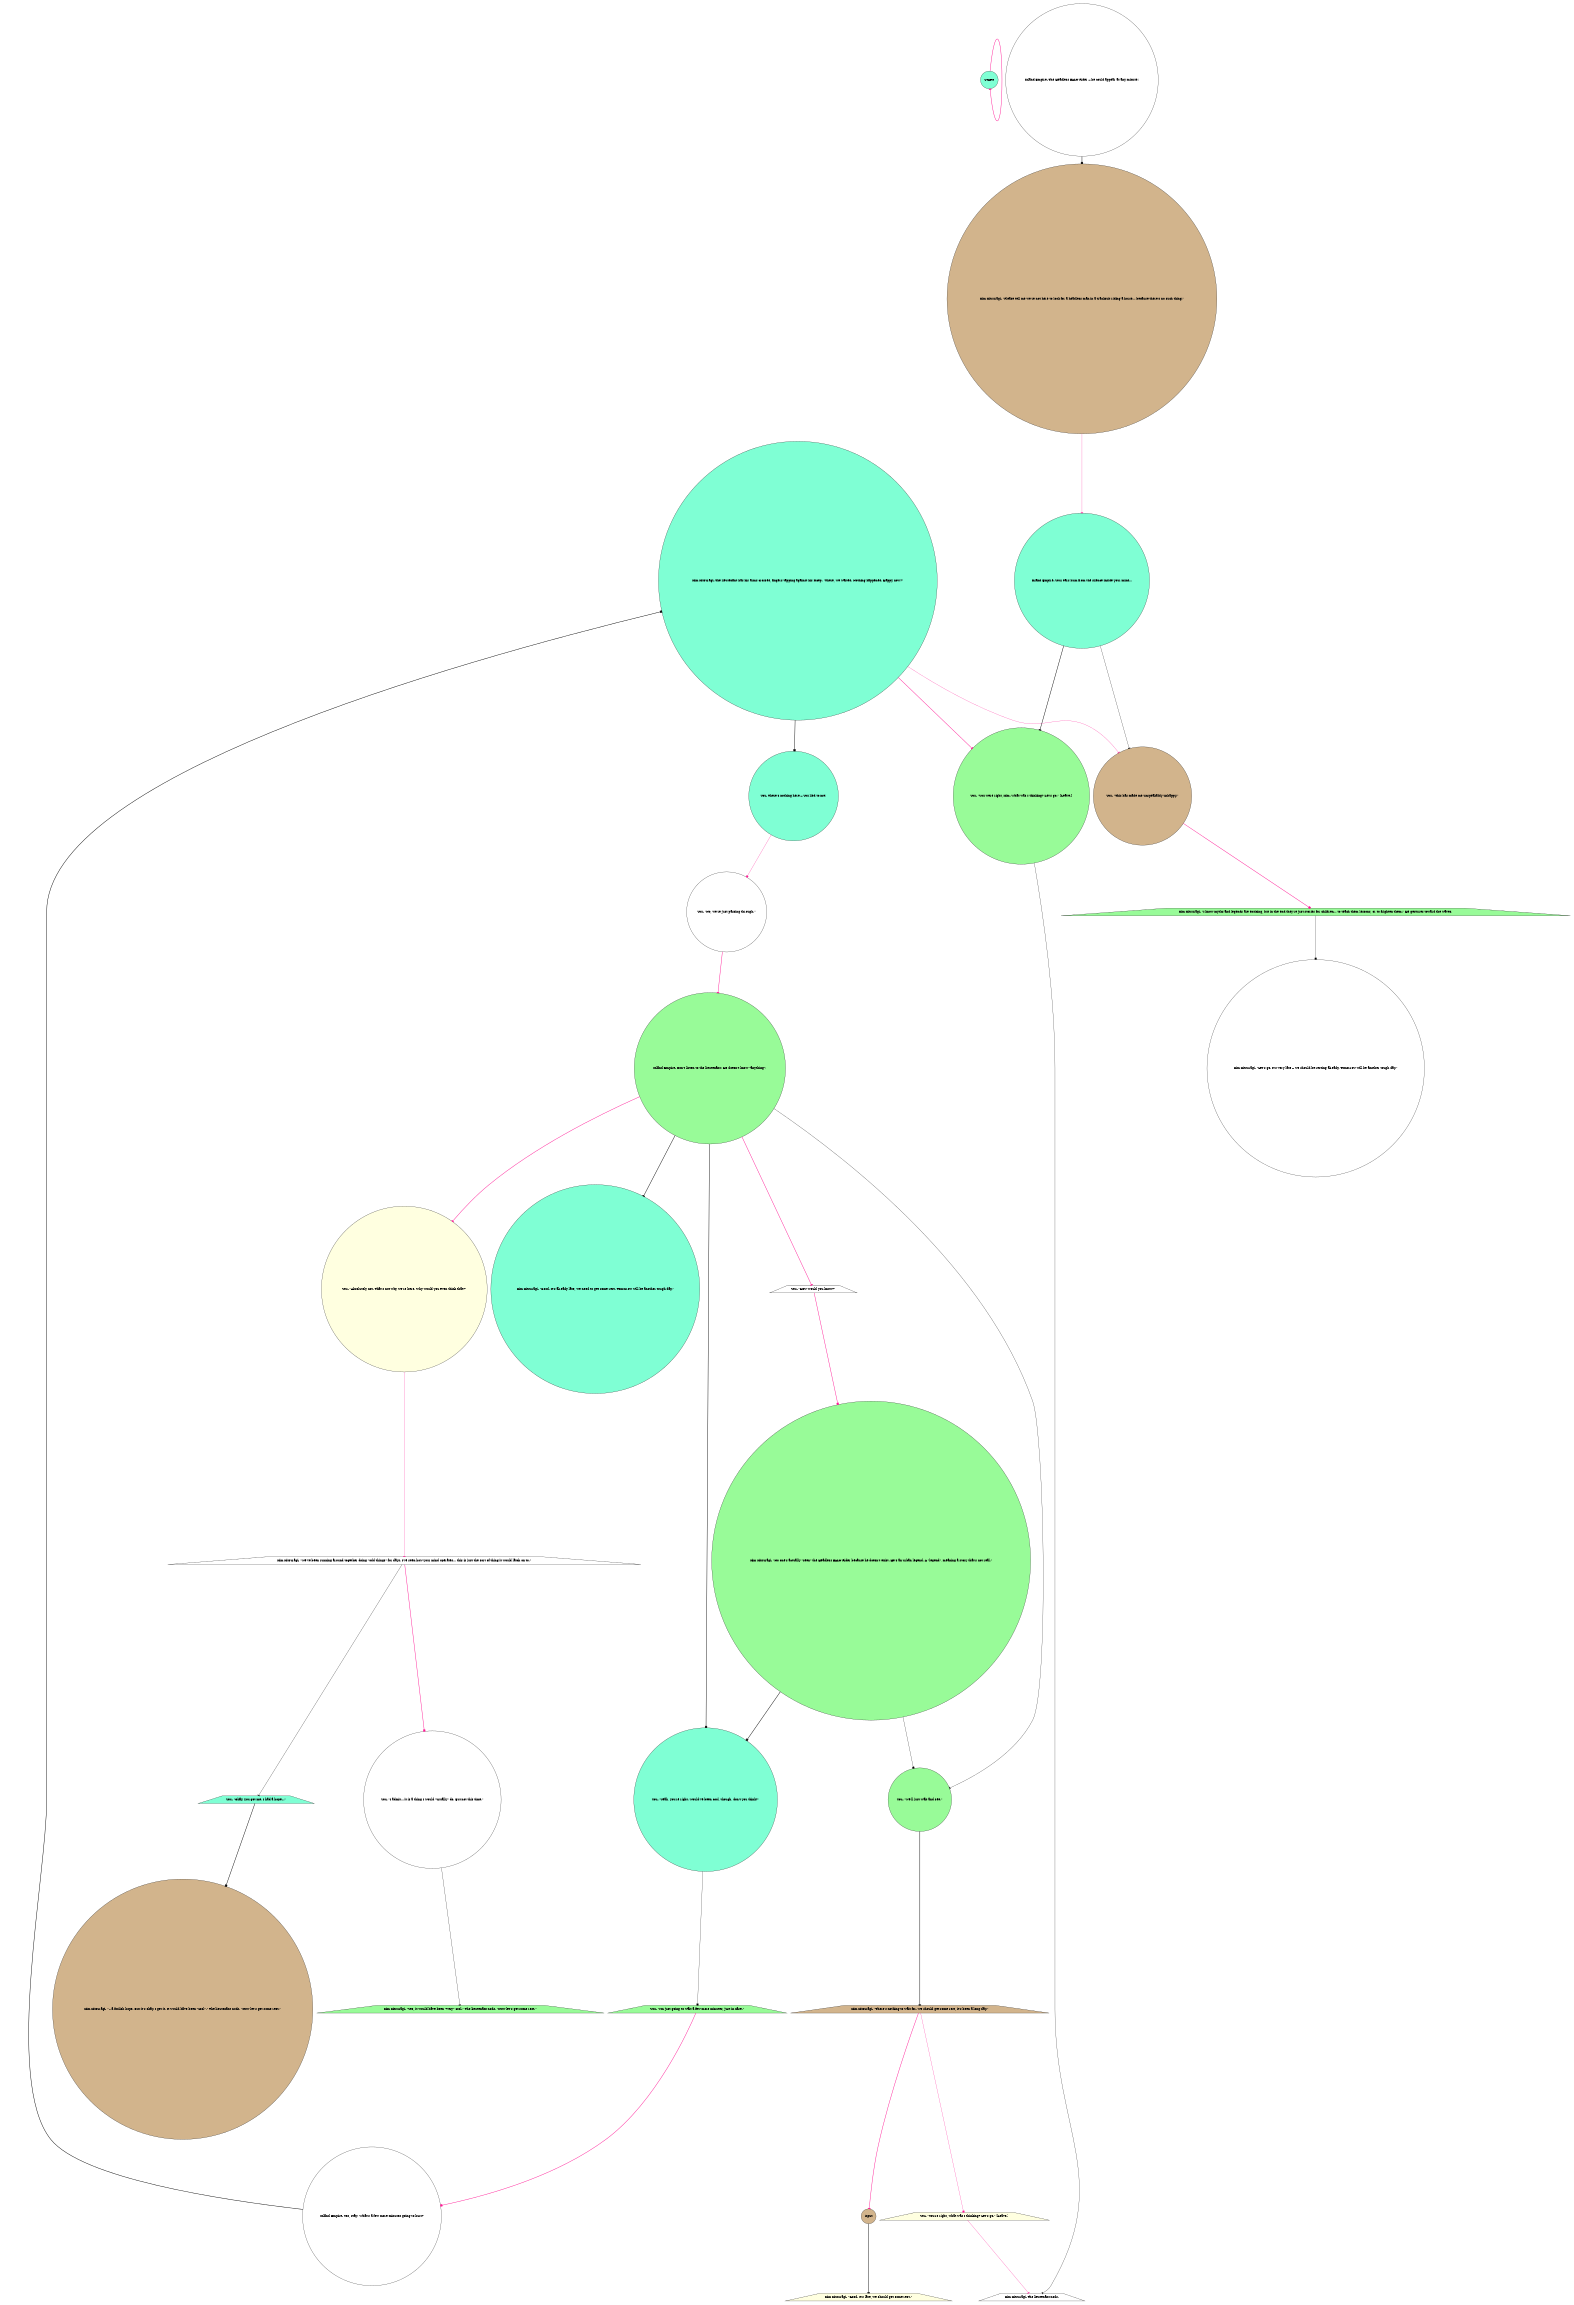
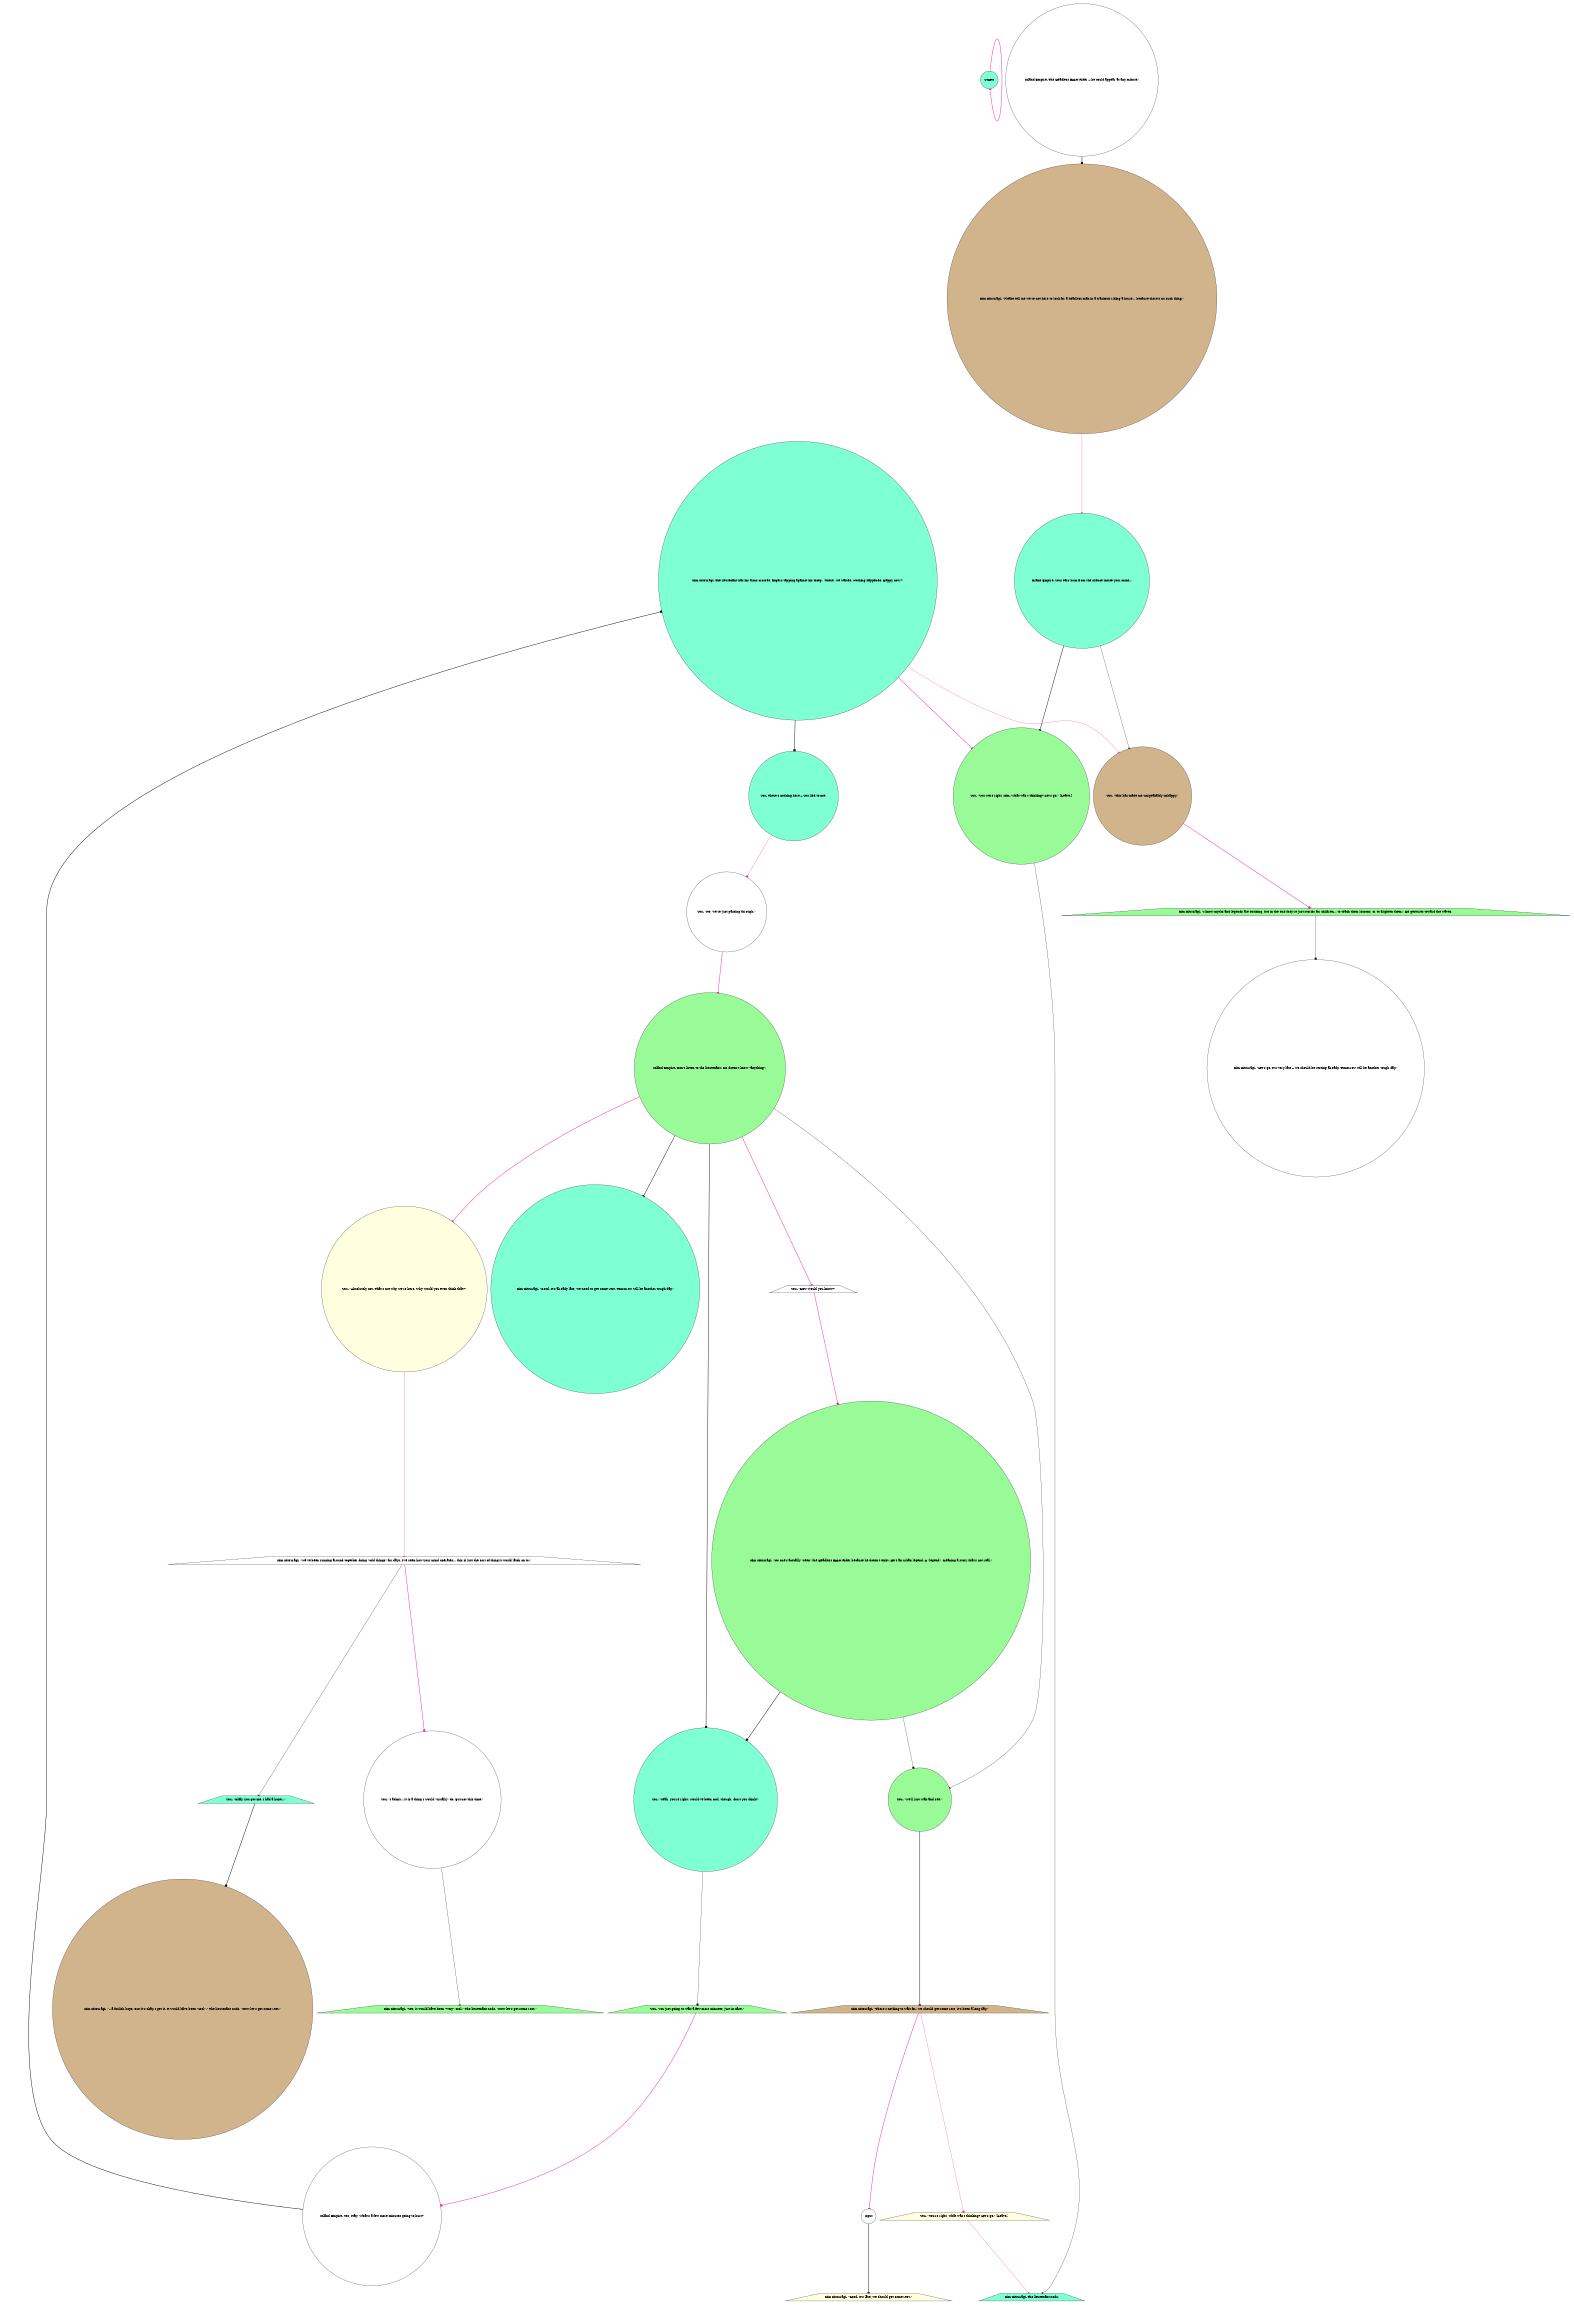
(869, 2216) -> (869, 2216)
(1032, 2297) -> (1032, 2297)
